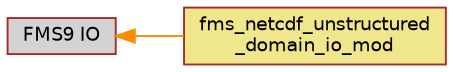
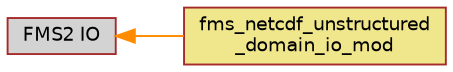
(62, 36) -> (62, 36)
